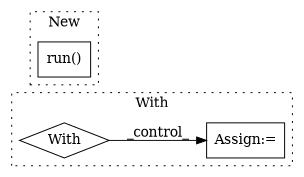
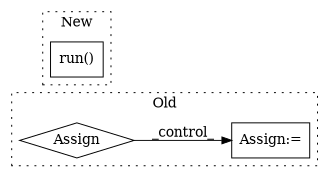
(152, 104) -> (165, 104)
(64, 140) -> (77, 140)
